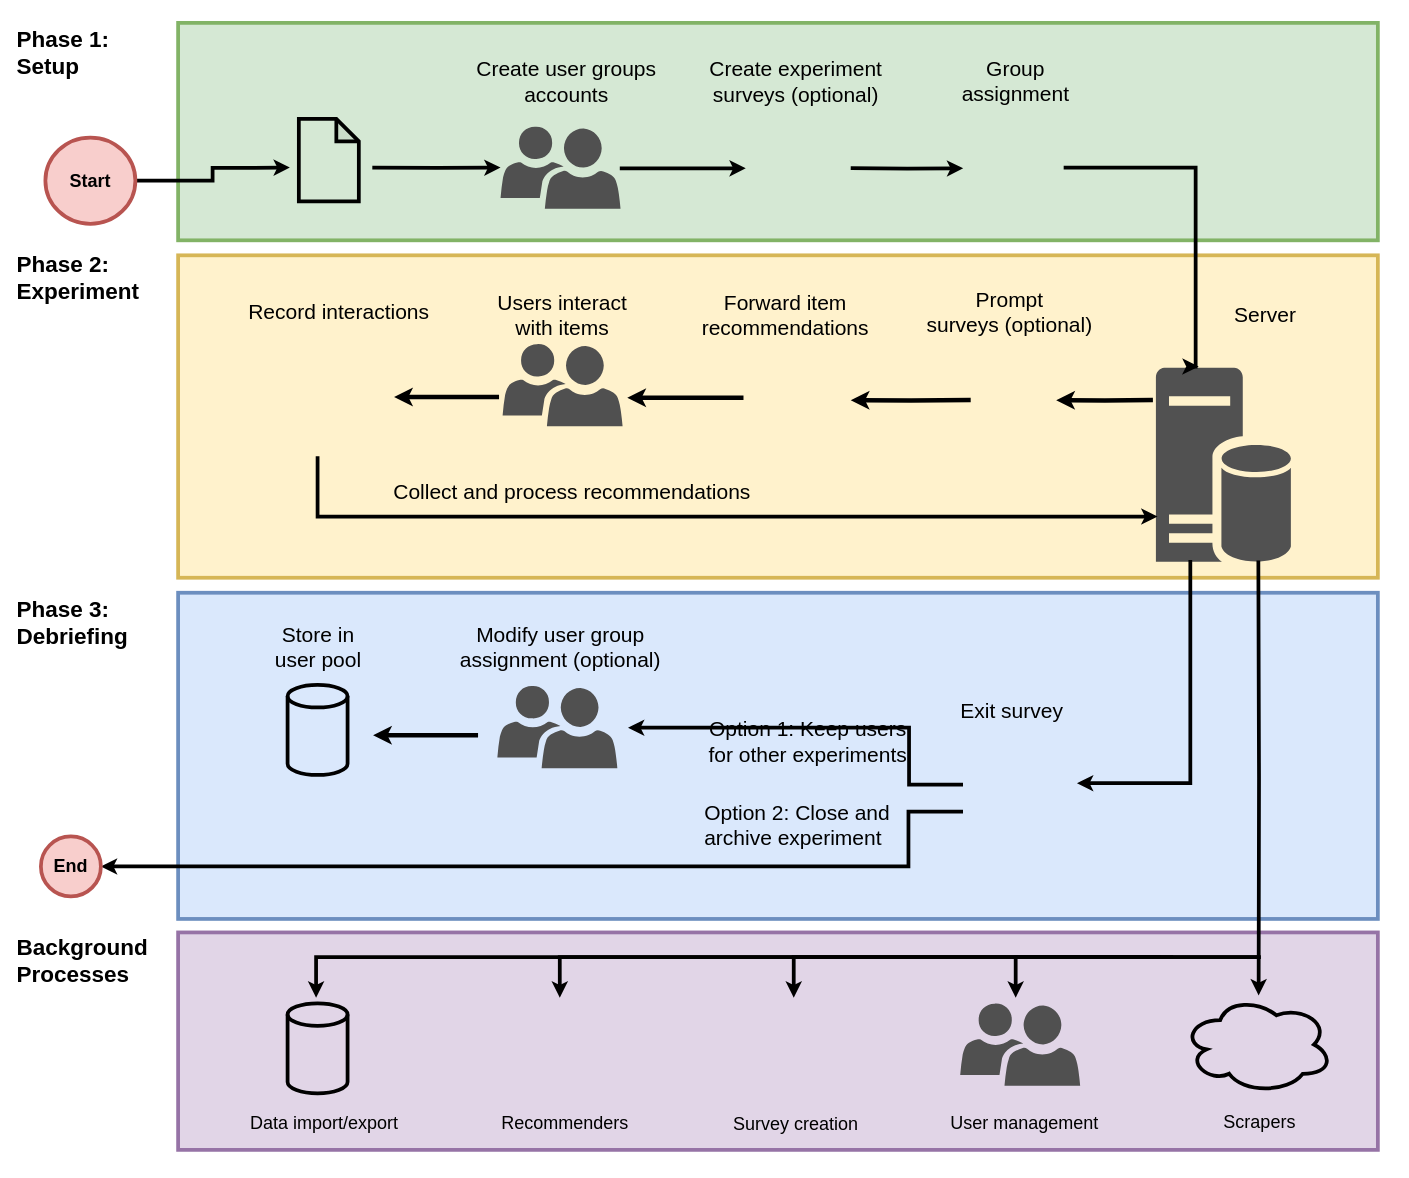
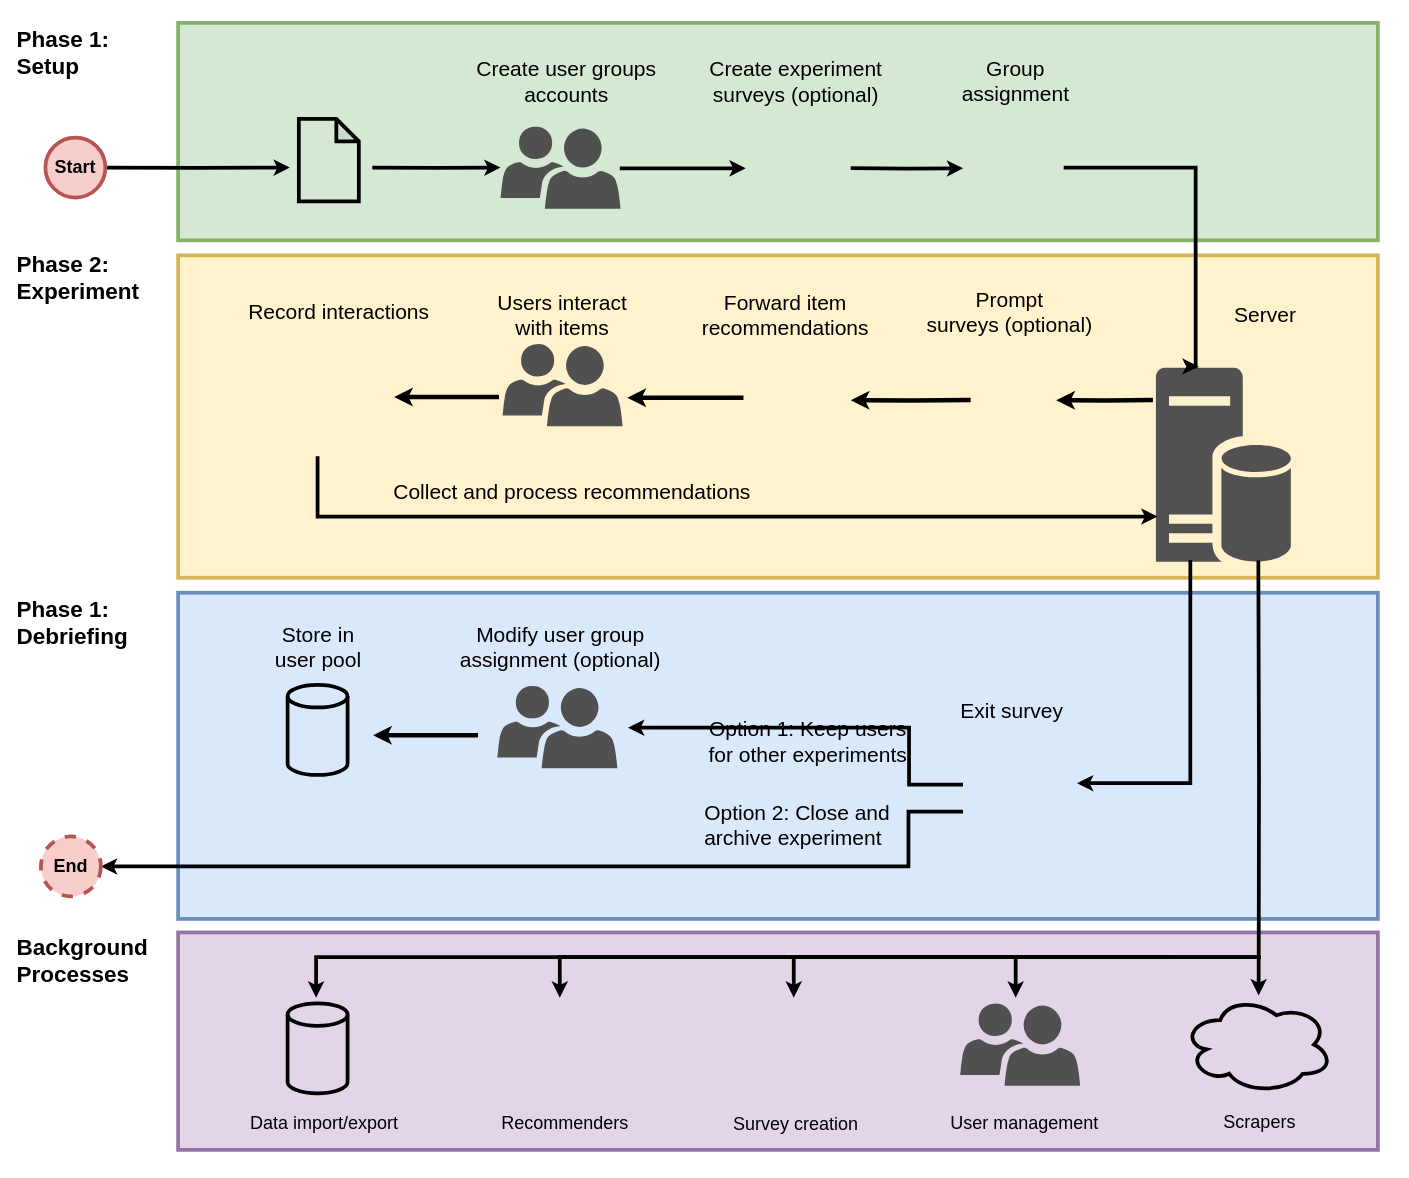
(90, 181) -> (75, 168)
(44, 623) -> (44, 623)
(71, 867) -> (71, 867)
